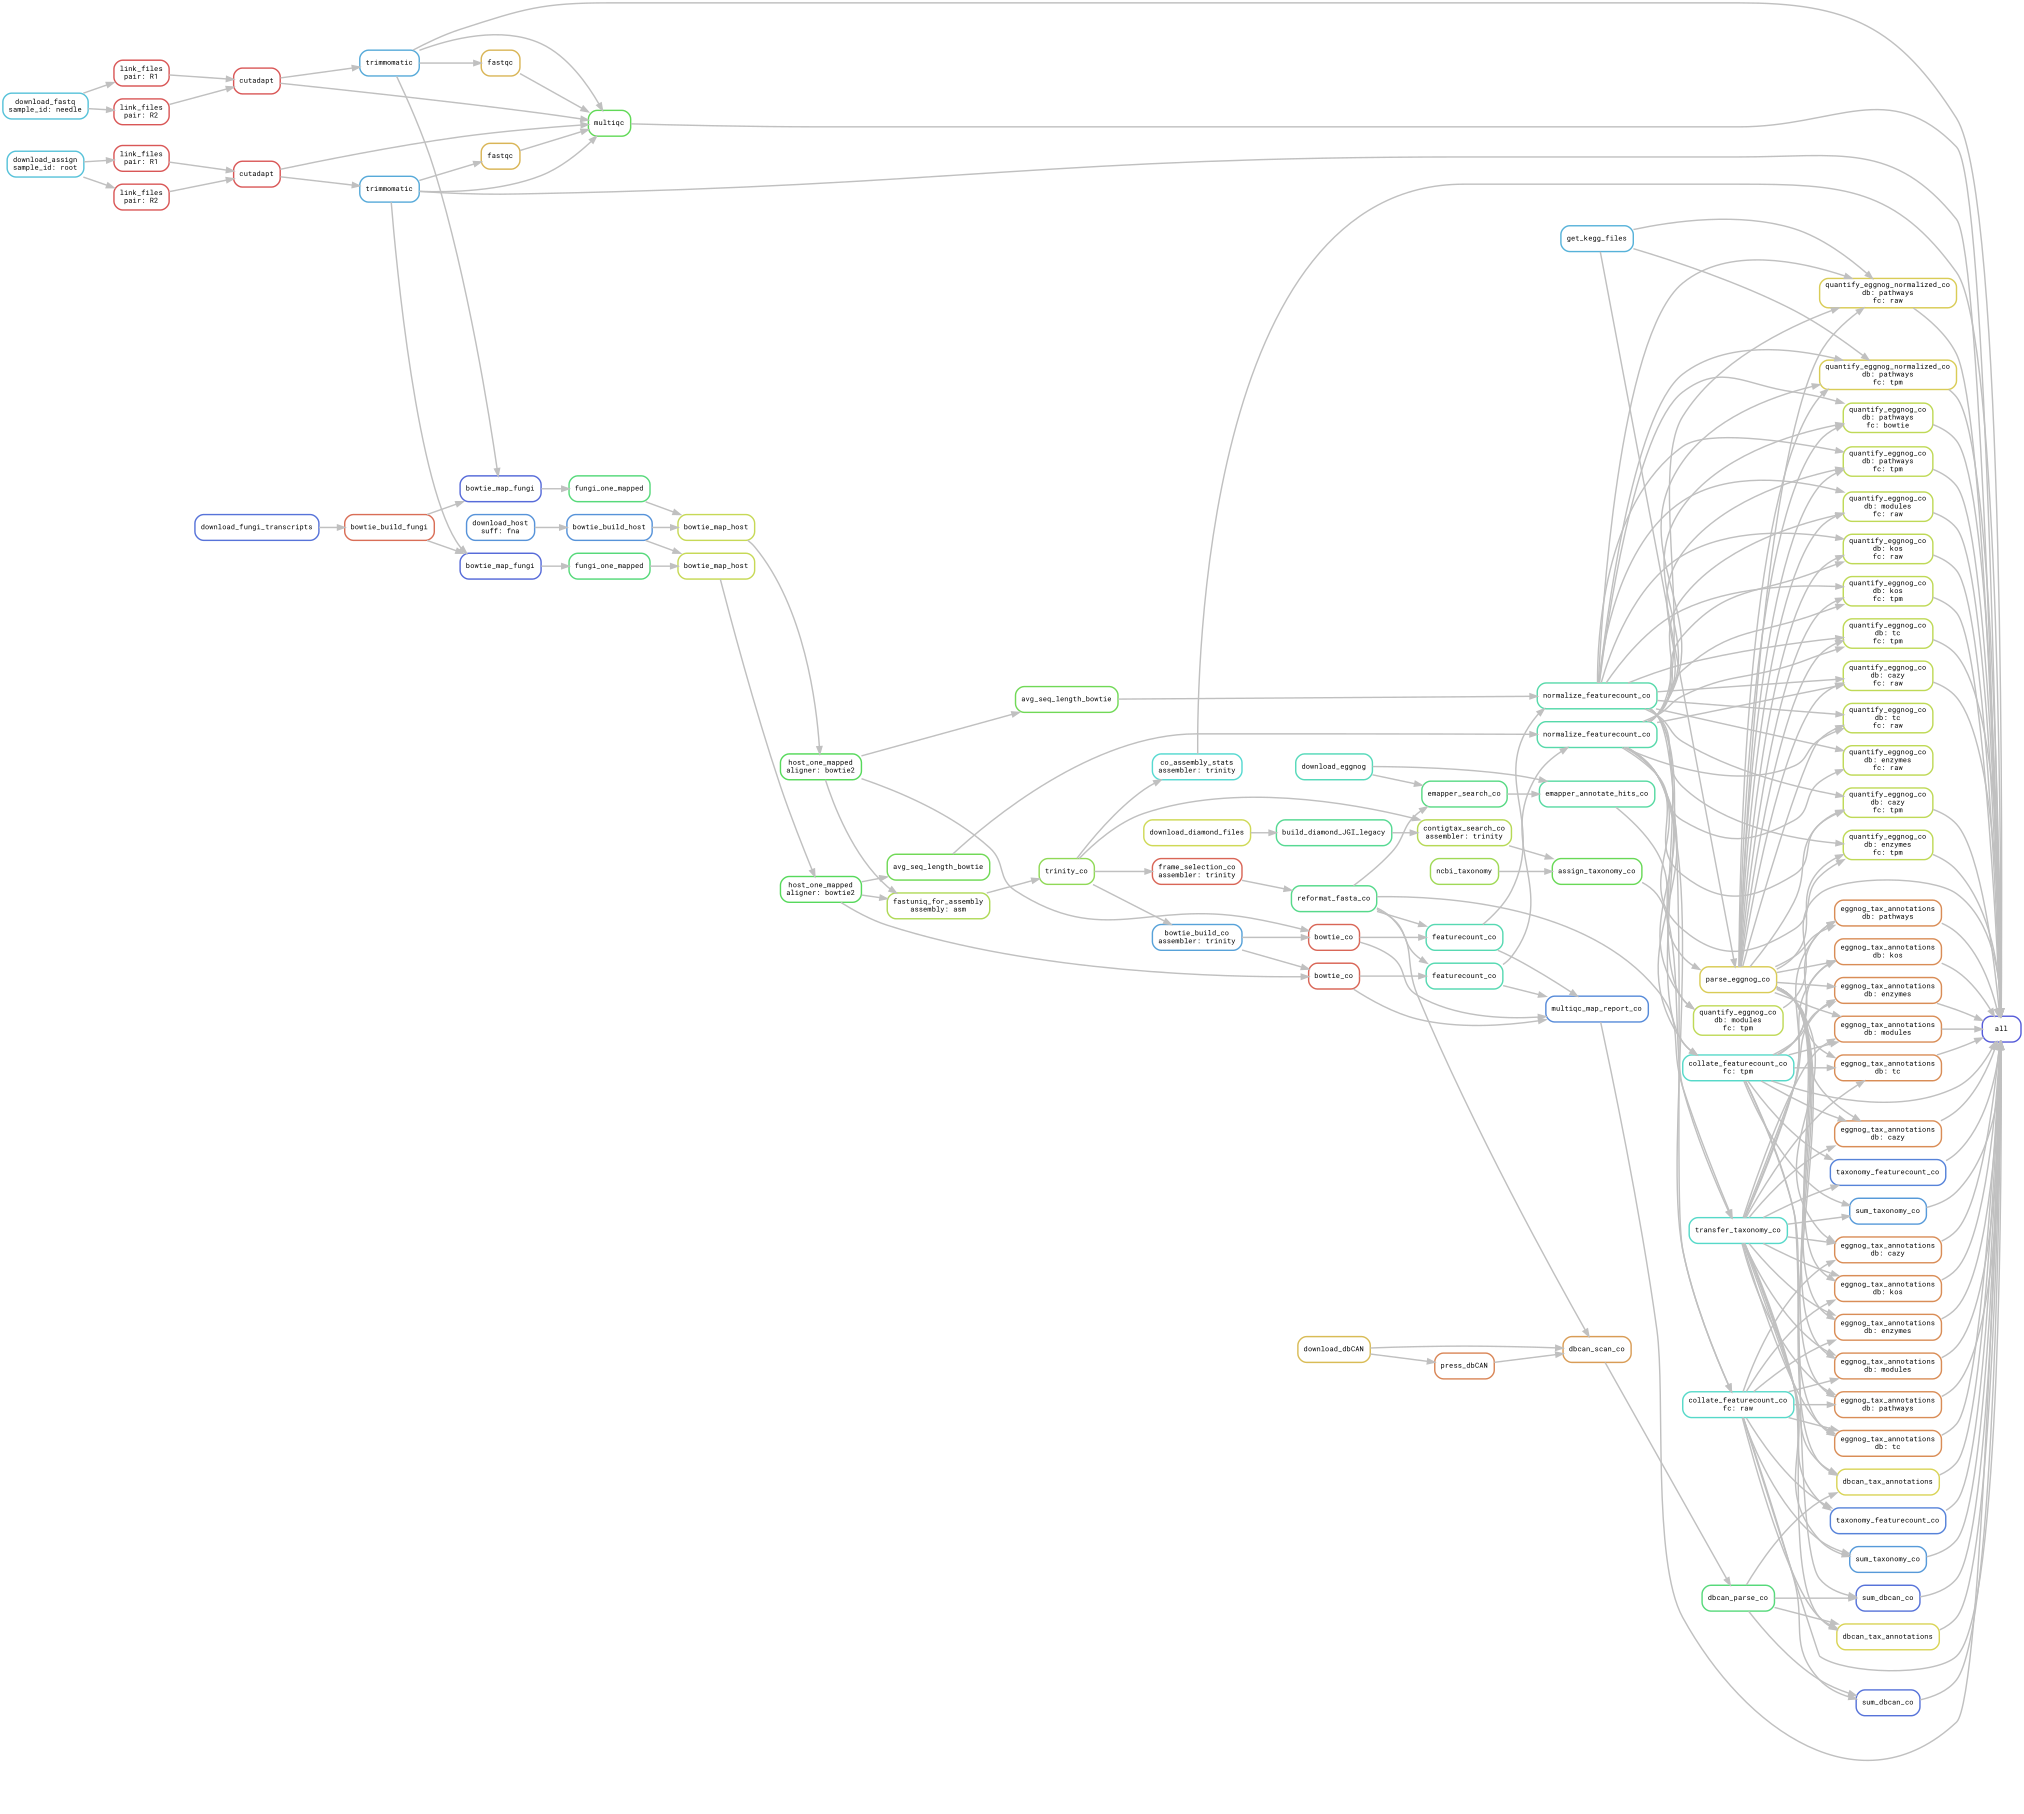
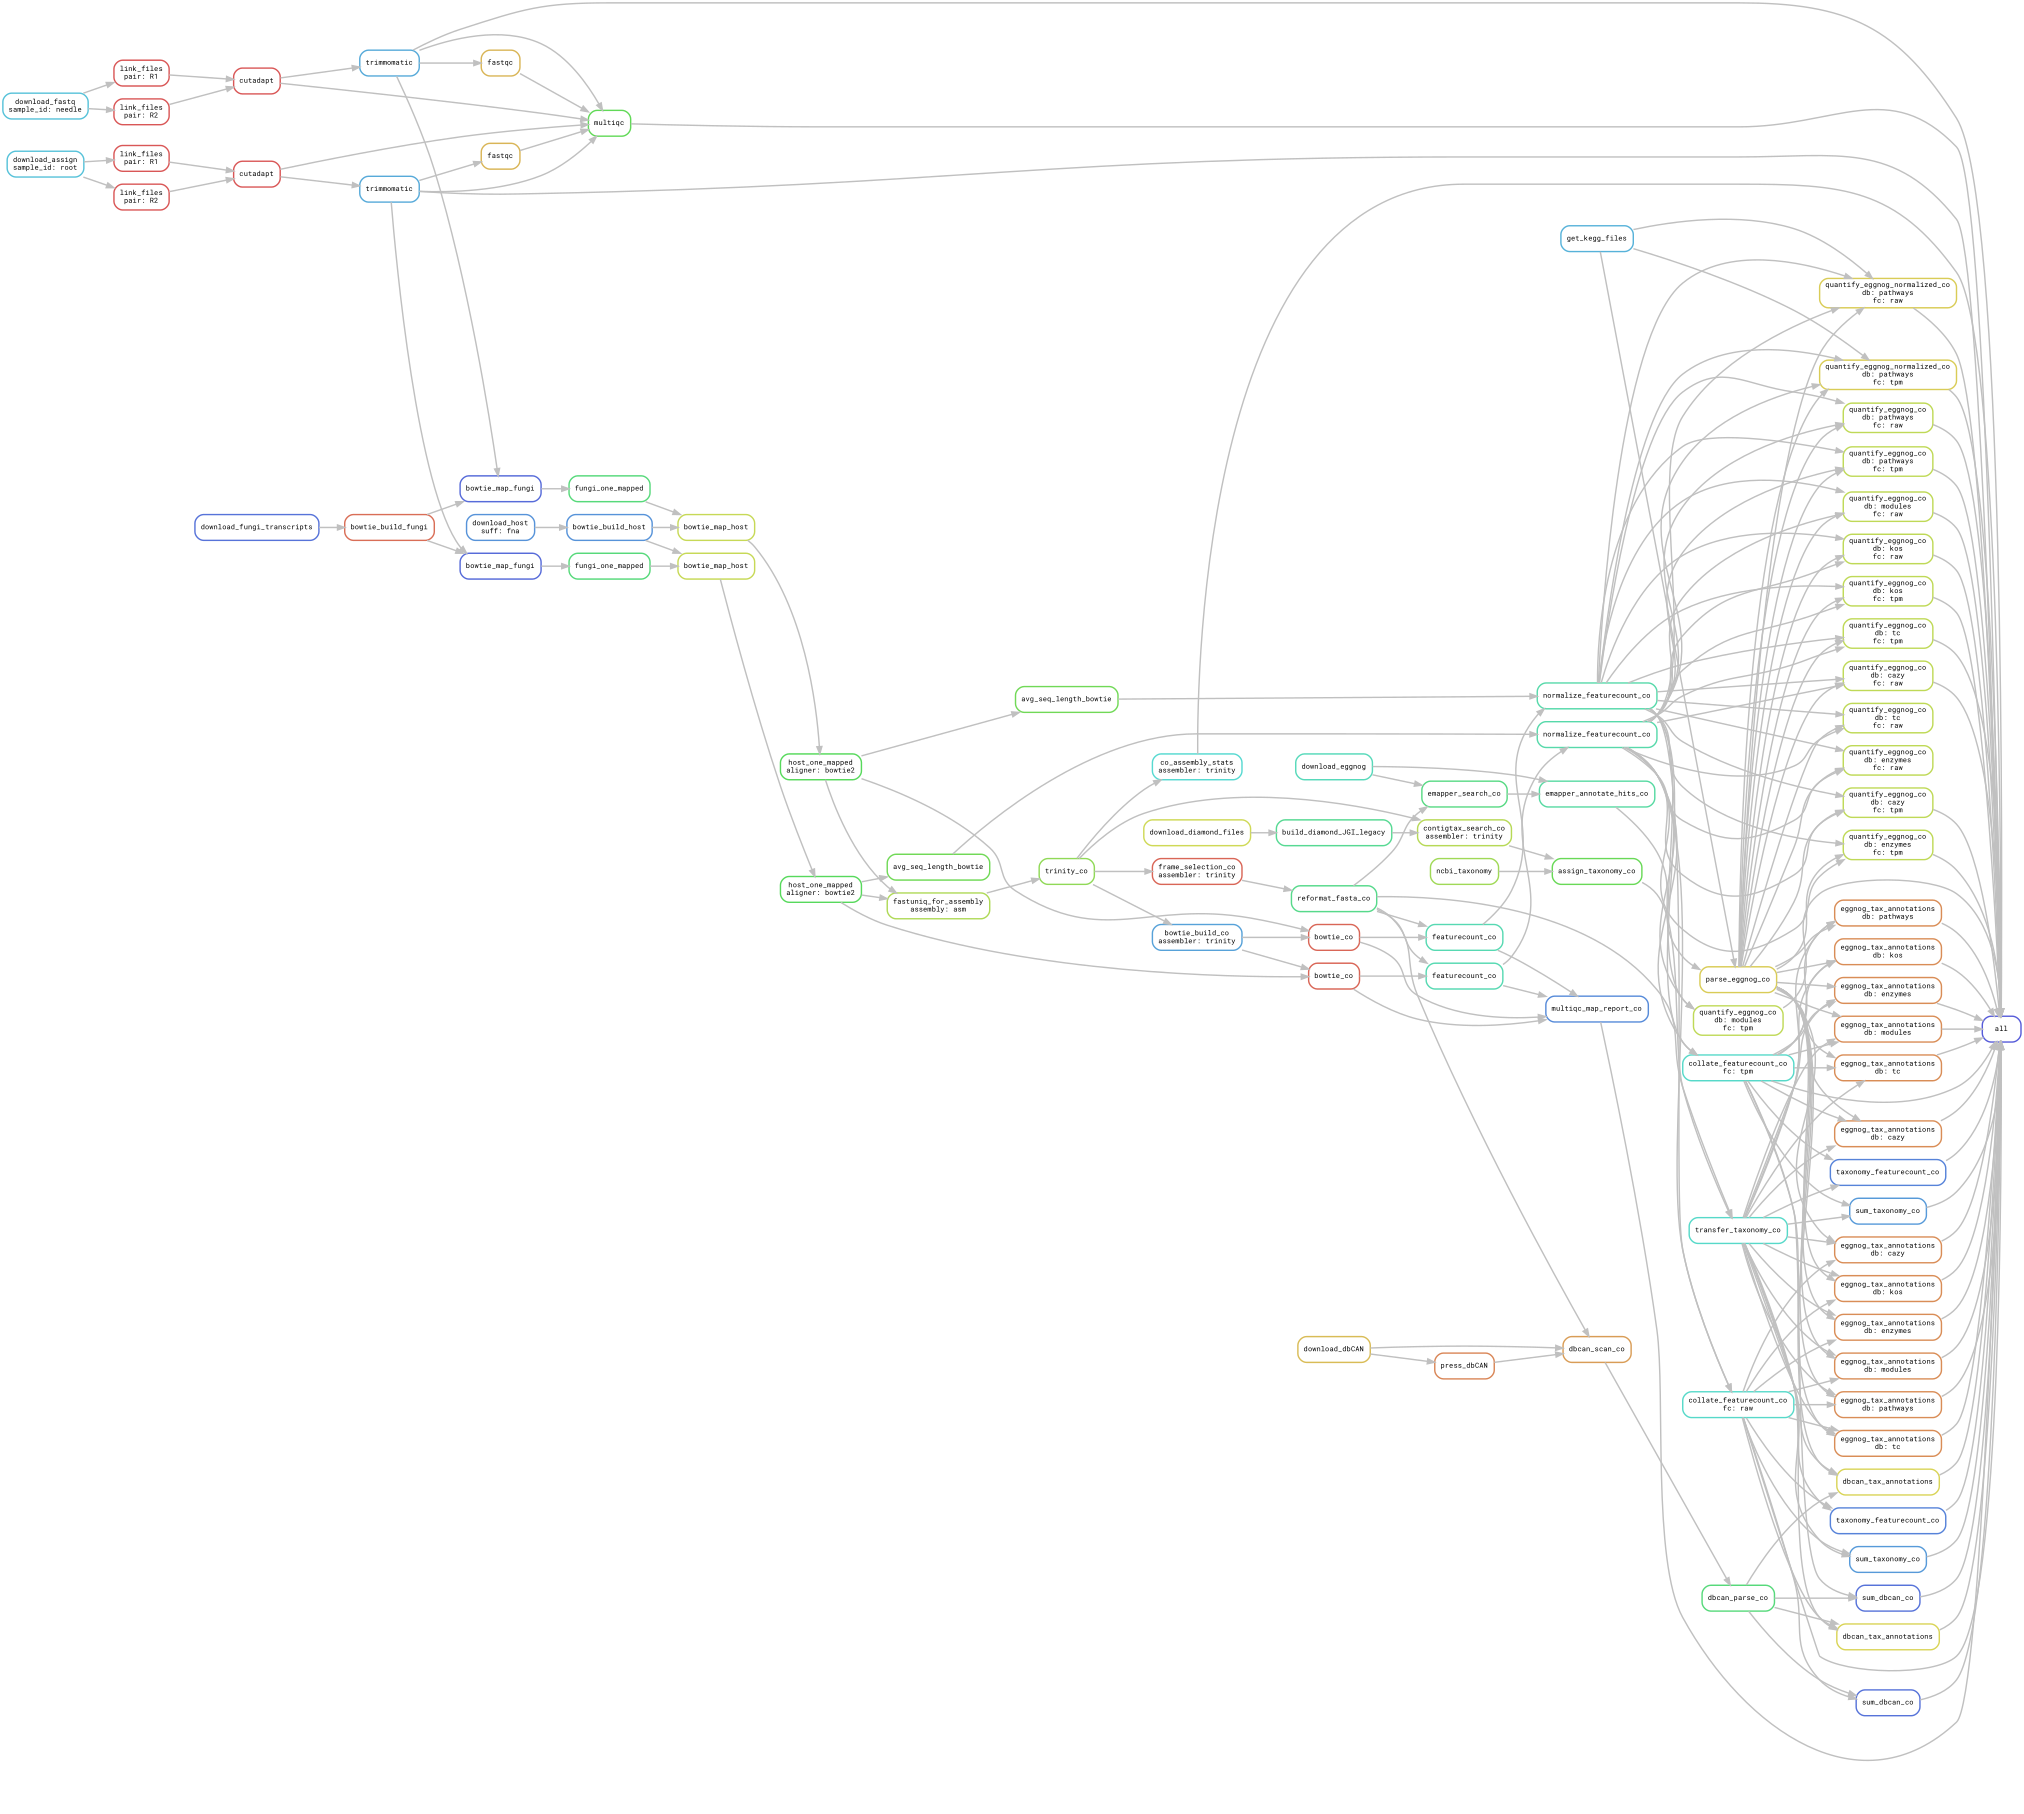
(1888, 418) -> (1888, 418)
none -> (1787, 865)
